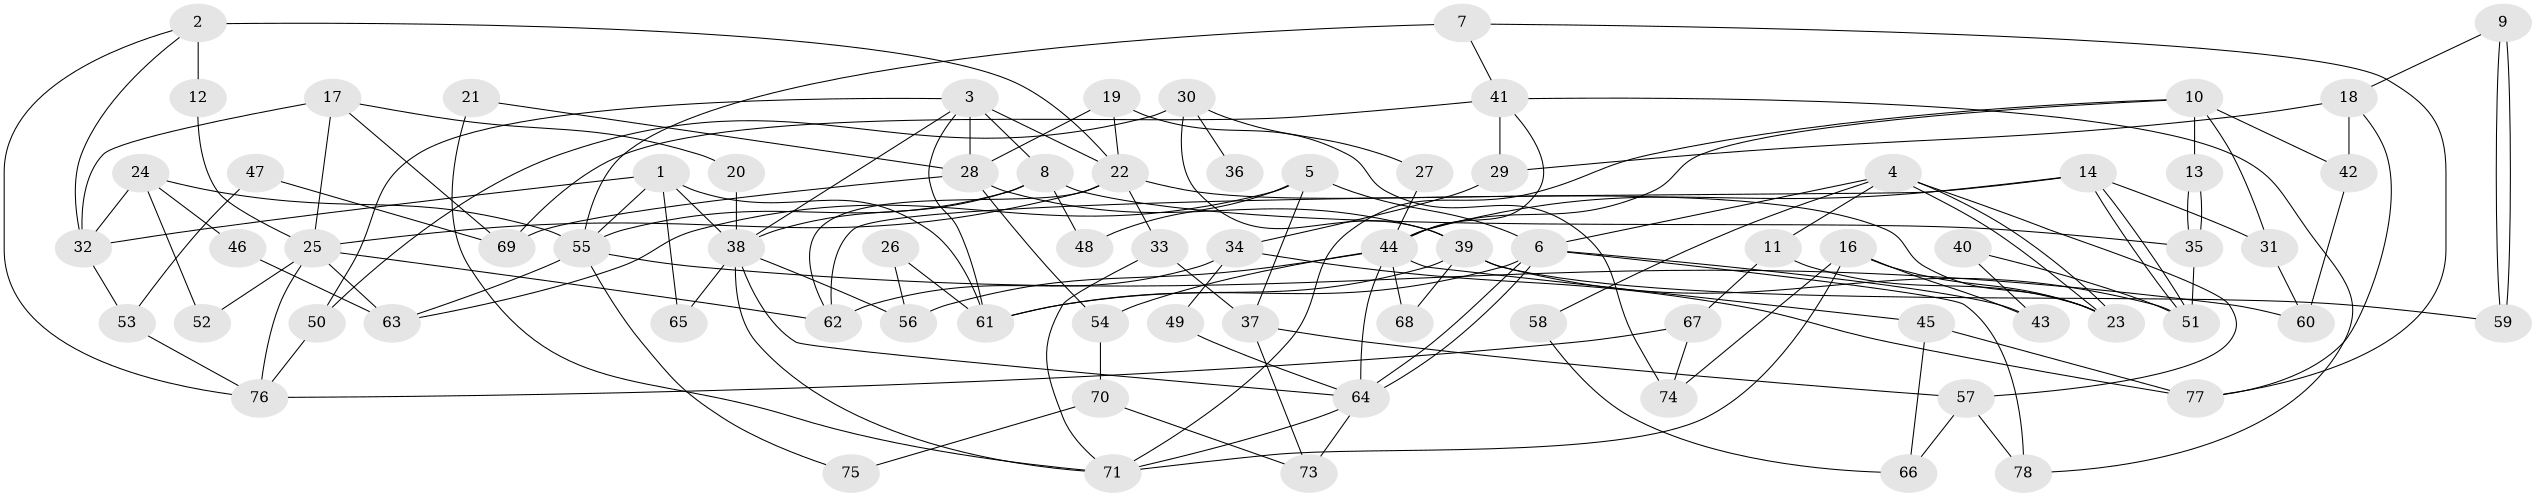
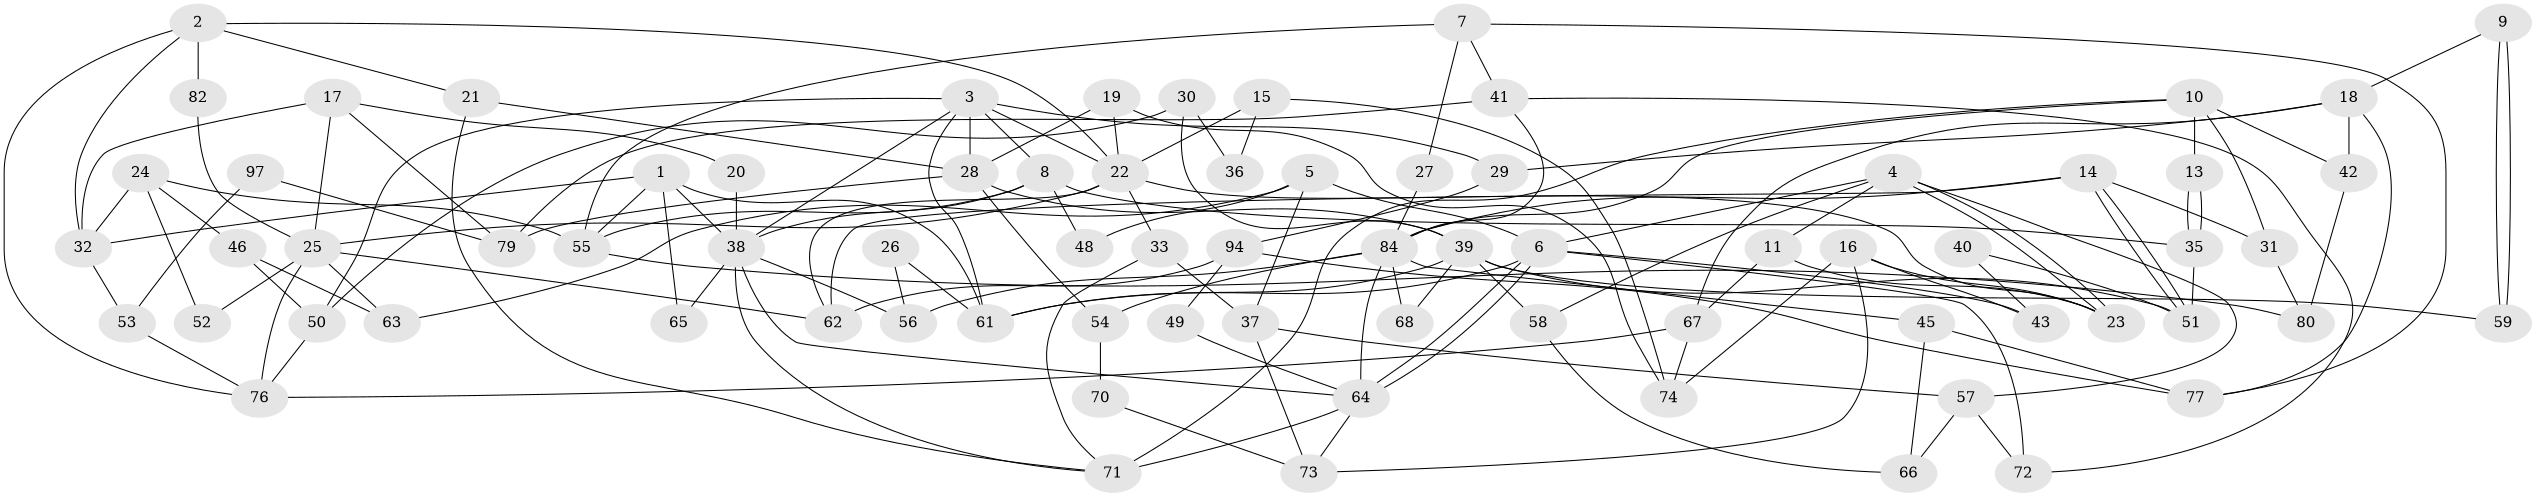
none -> (335, 60)
(198, 98) -> (198, 98)
none -> (1262, 98)
none -> (1973, 127)
(1500, 136) -> (1288, 127)
(1335, 142) -> (1444, 98)
(256, 173) -> (256, 173)
(507, 248) -> (507, 248)
(1235, 248) -> (1235, 248)
(1389, 248) -> (1389, 248)
none -> (277, 286)
(493, 287) -> none
none -> (1512, 297)
(2306, 323) -> (2306, 323)
(1527, 447) -> (1671, 452)
(851, 474) -> none
(2024, 474) -> (2024, 474)
